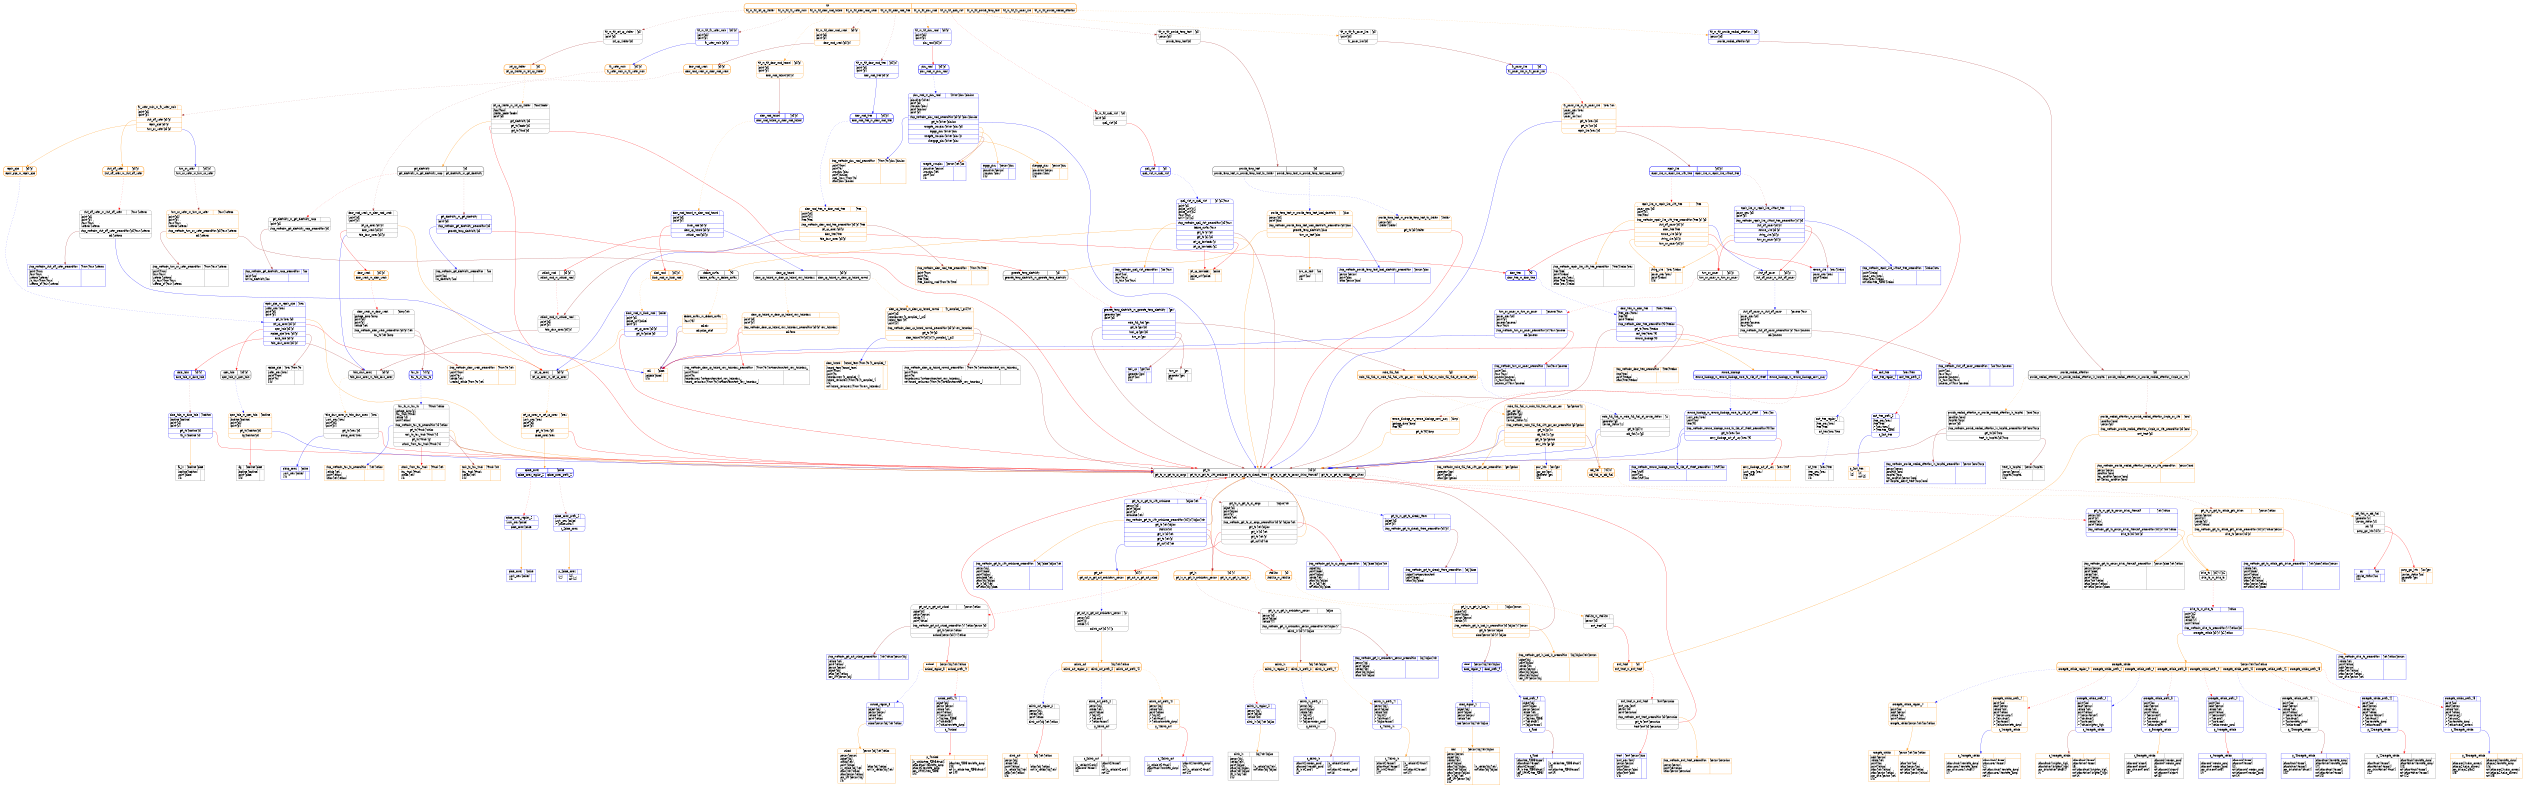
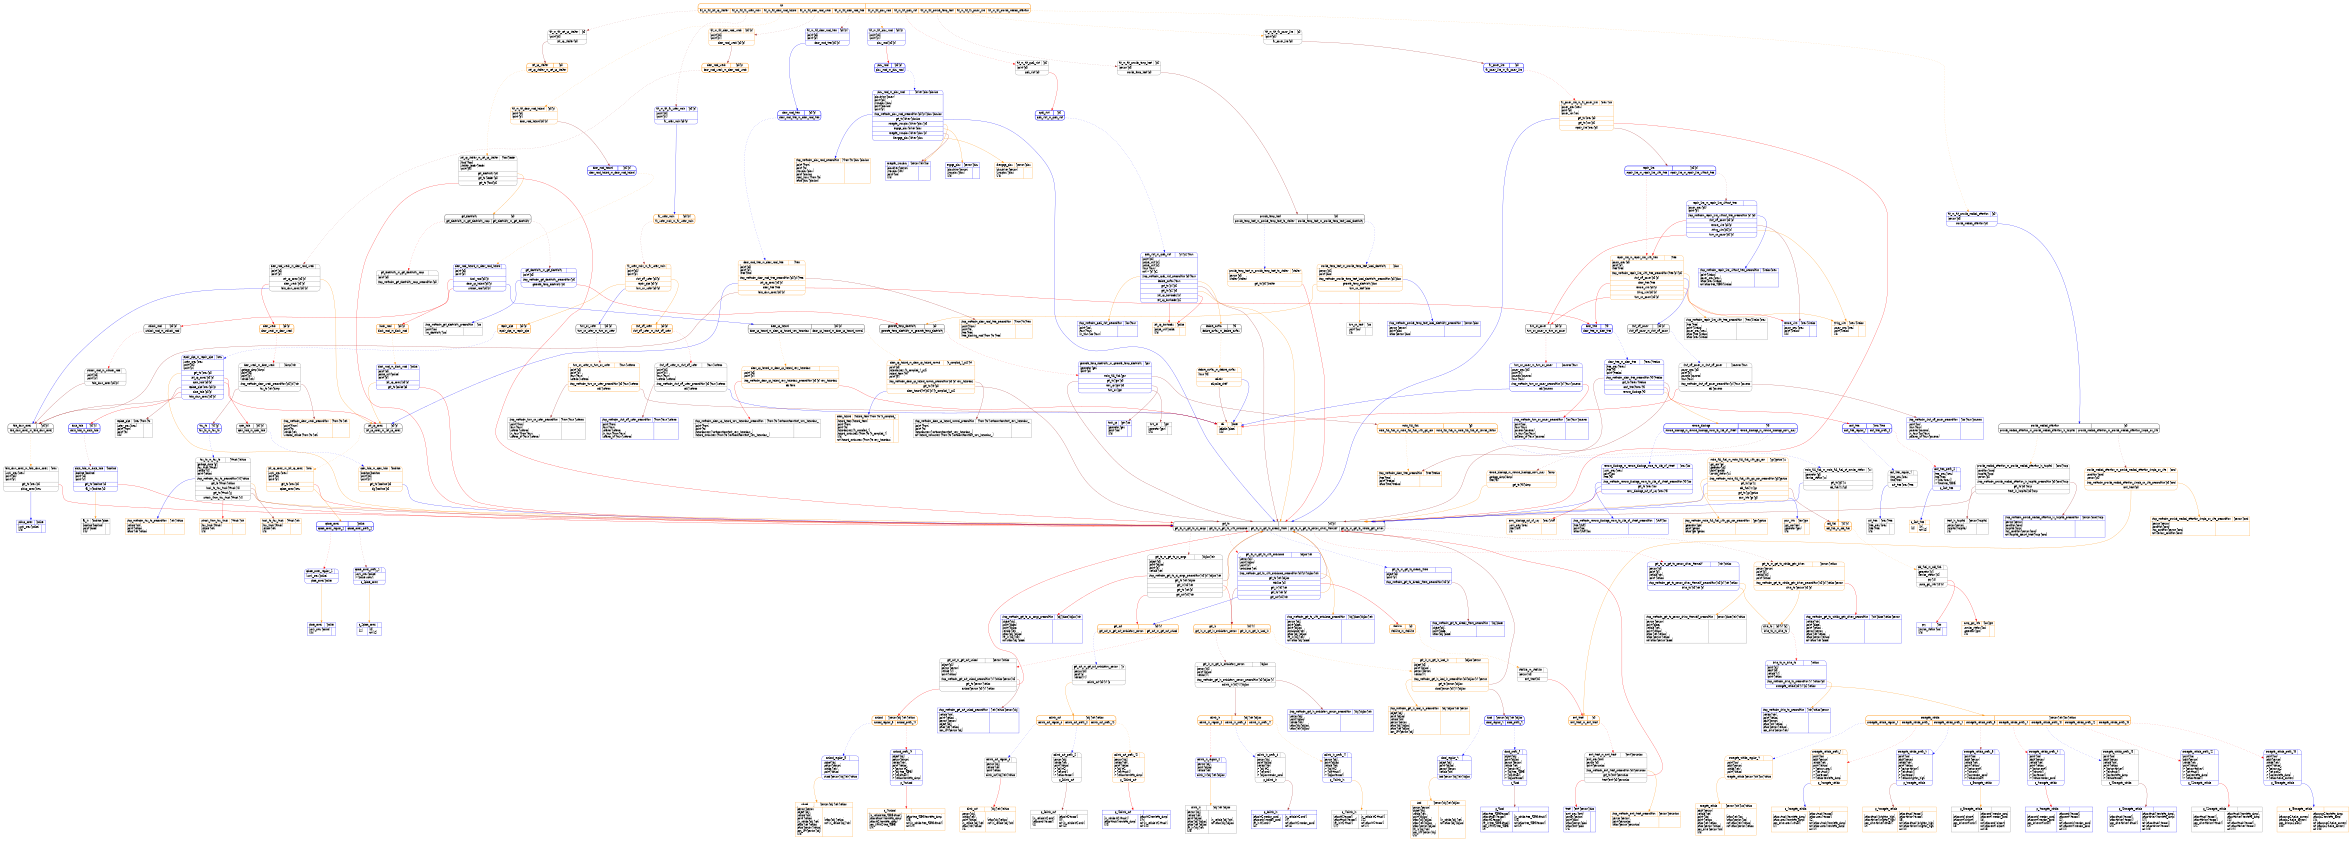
(2041, 95) -> (2070, 305)
(920, 100) -> (884, 97)
(1802, 248) -> (1665, 232)
(665, 251) -> (387, 346)
(471, 260) -> (925, 411)
(276, 276) -> none
(1447, 398) -> (1407, 451)
(1827, 449) -> (1881, 500)
(250, 473) -> none
(1420, 575) -> (1439, 628)
